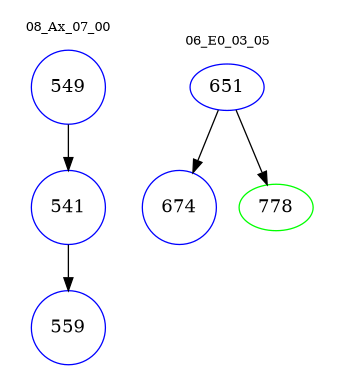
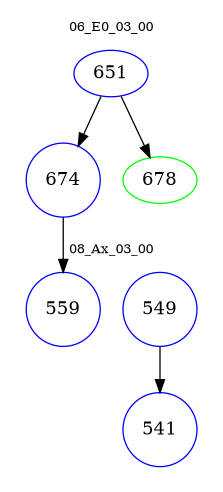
(68, 28) -> (112, 250)
(228, 41) -> (112, 28)
(276, 207) -> (160, 180)
(68, 261) -> (63, 246)
